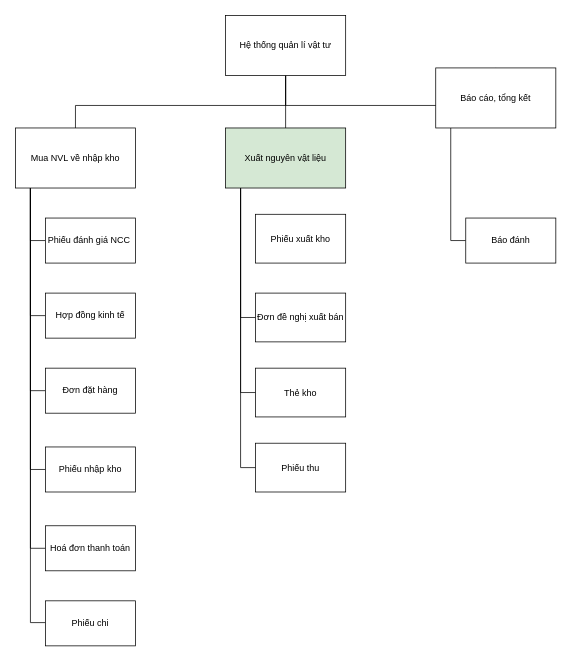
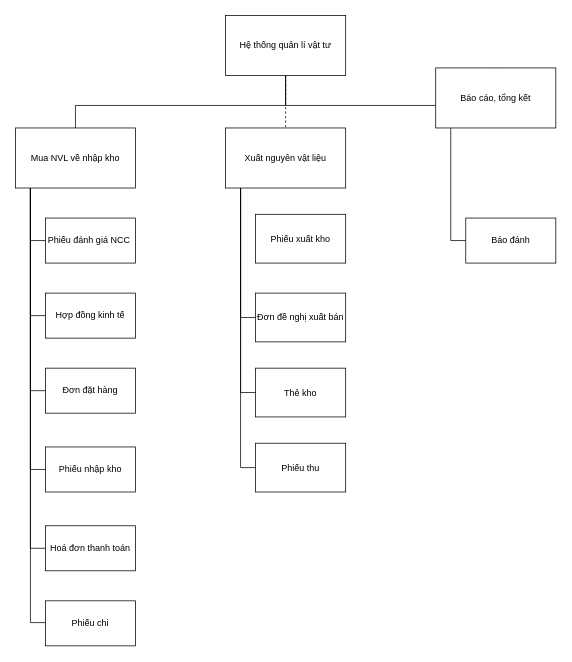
(285, 116) -> (285, 116)
(285, 158) -> (285, 158)
